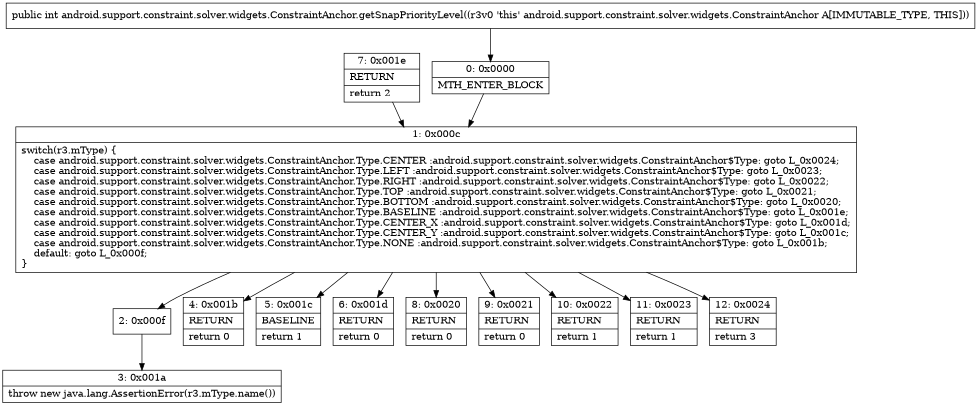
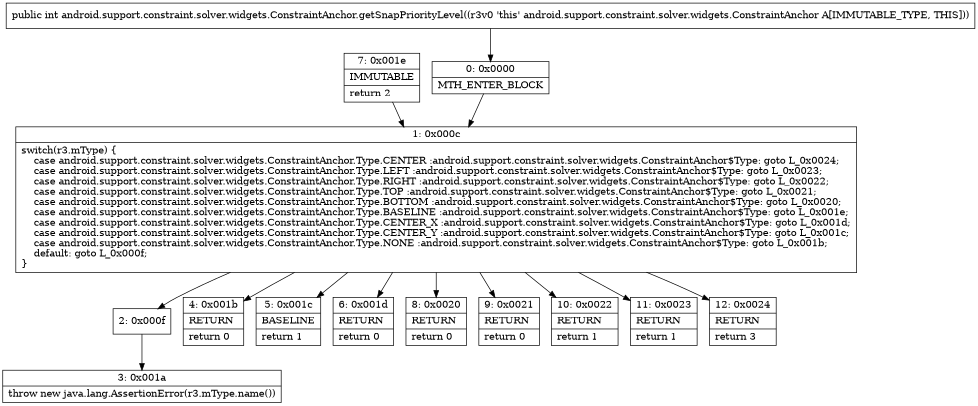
(372, 77) -> (382, 77)
